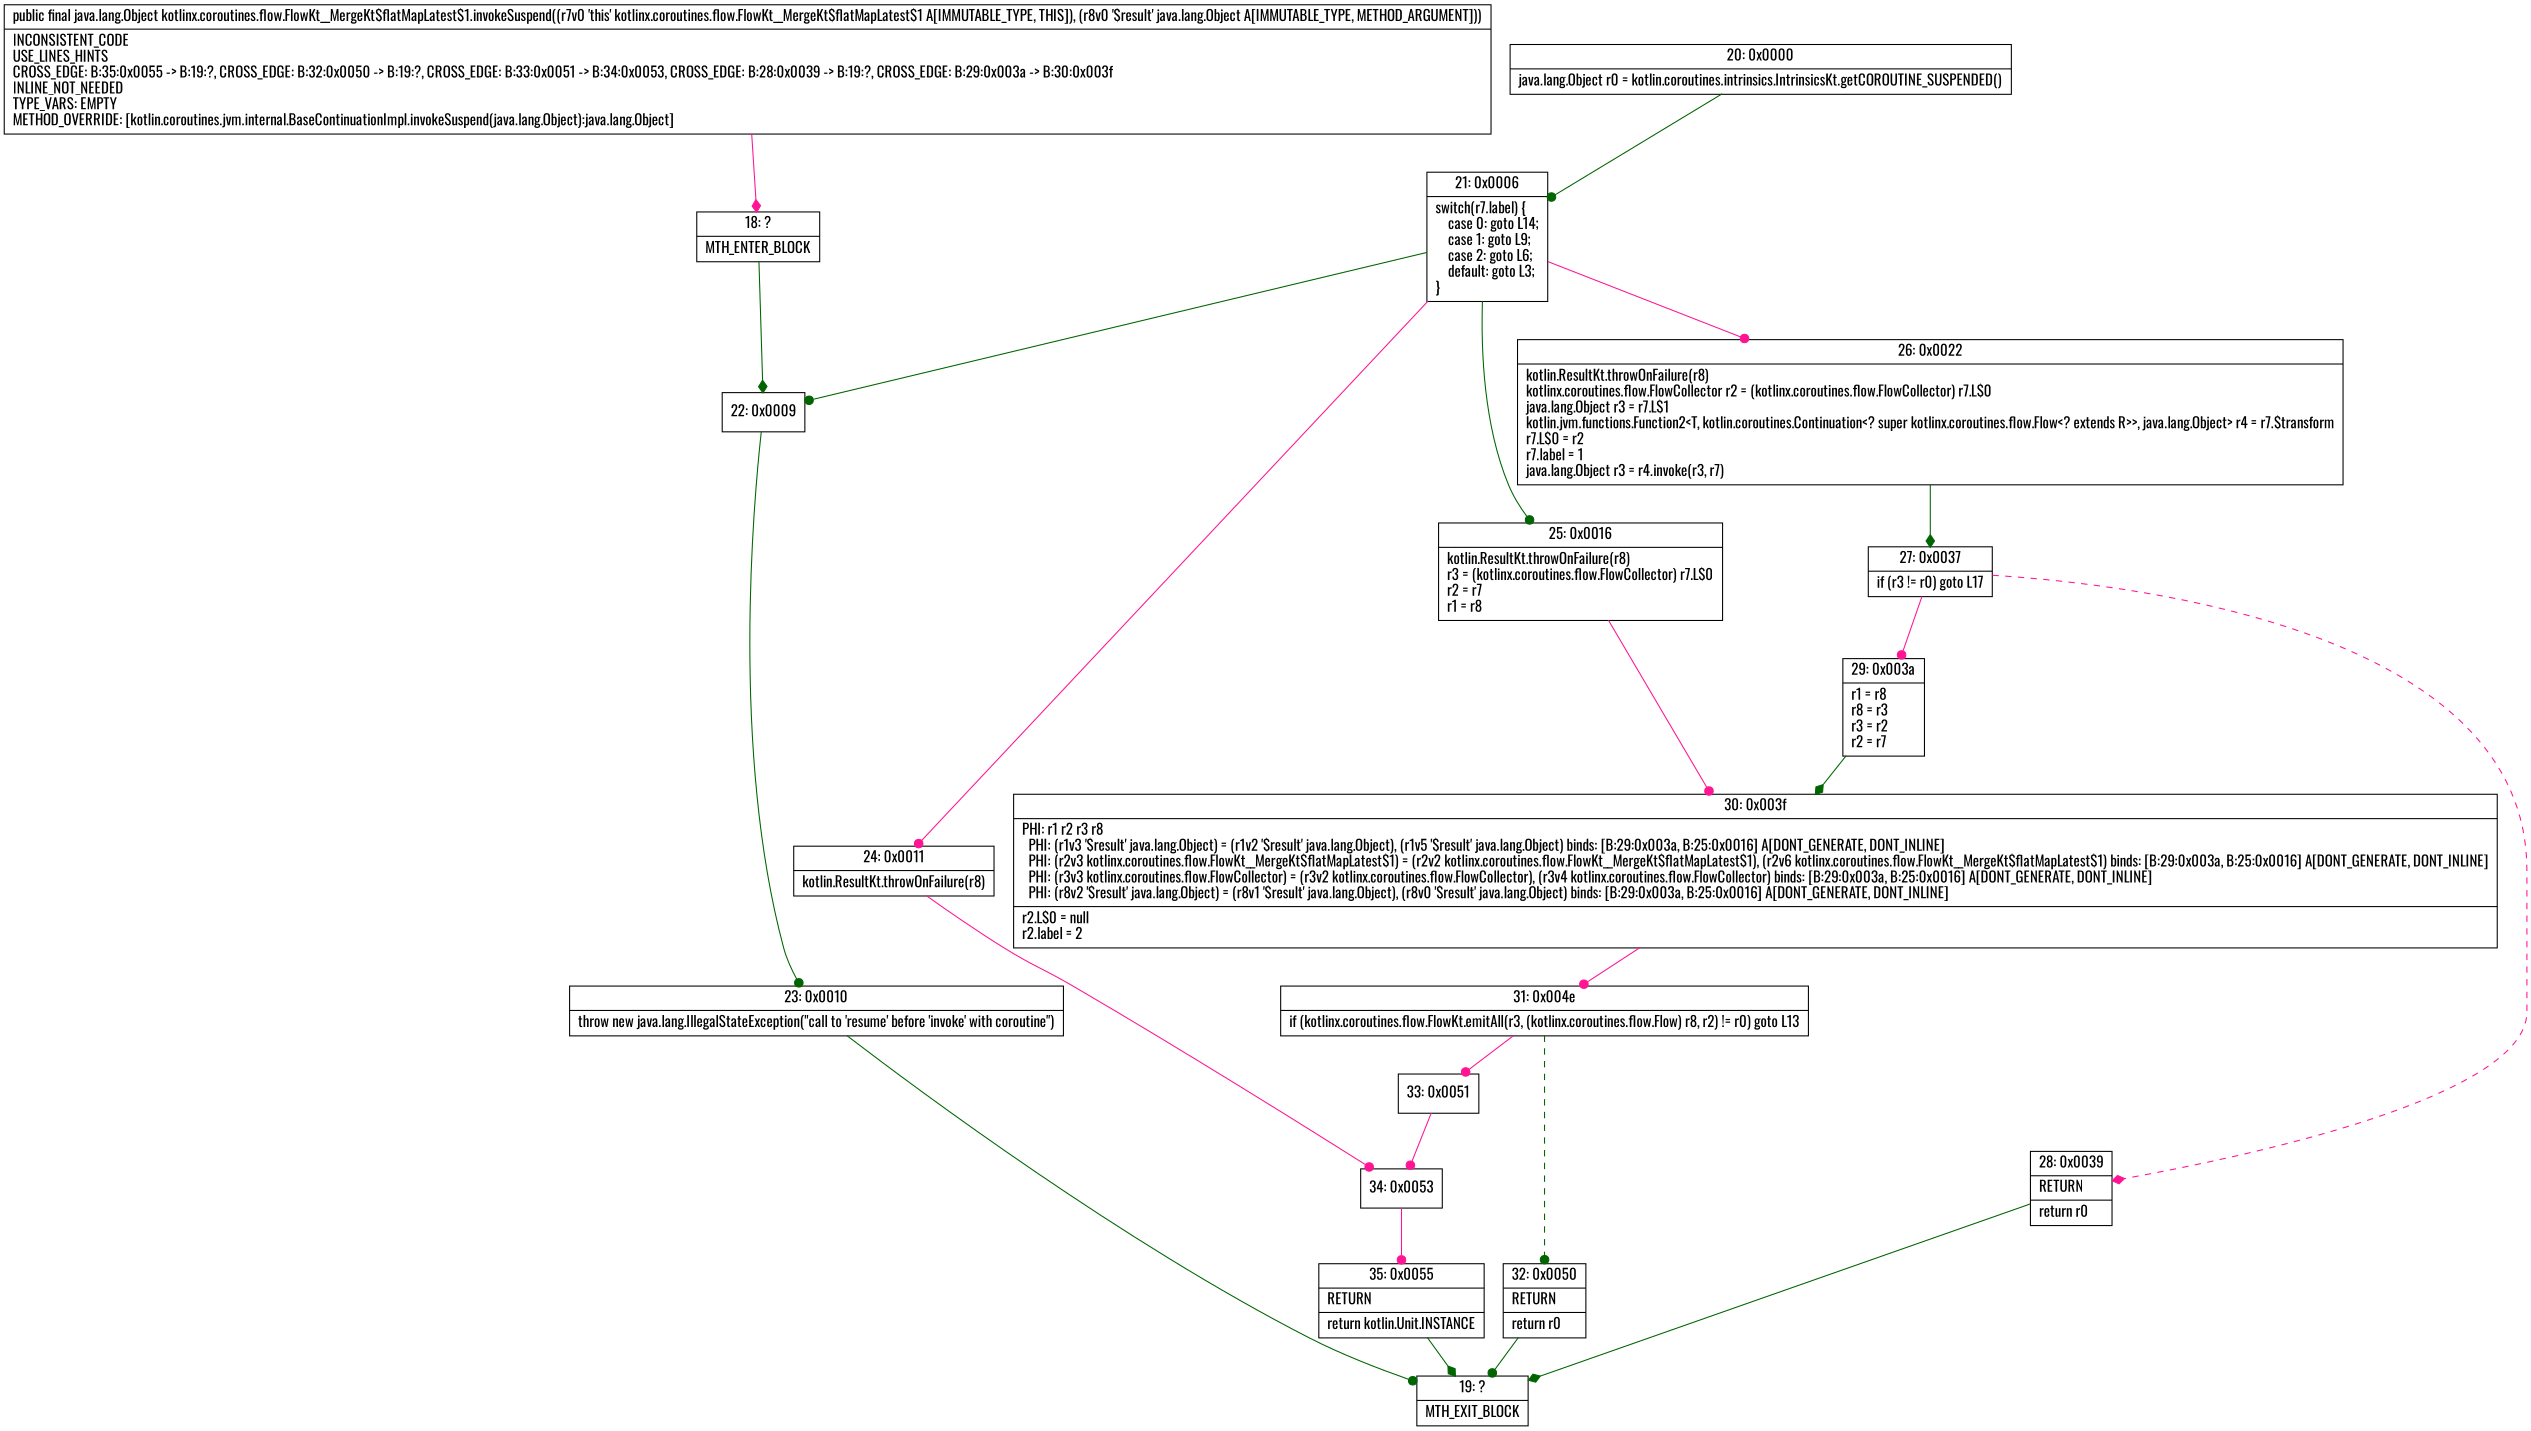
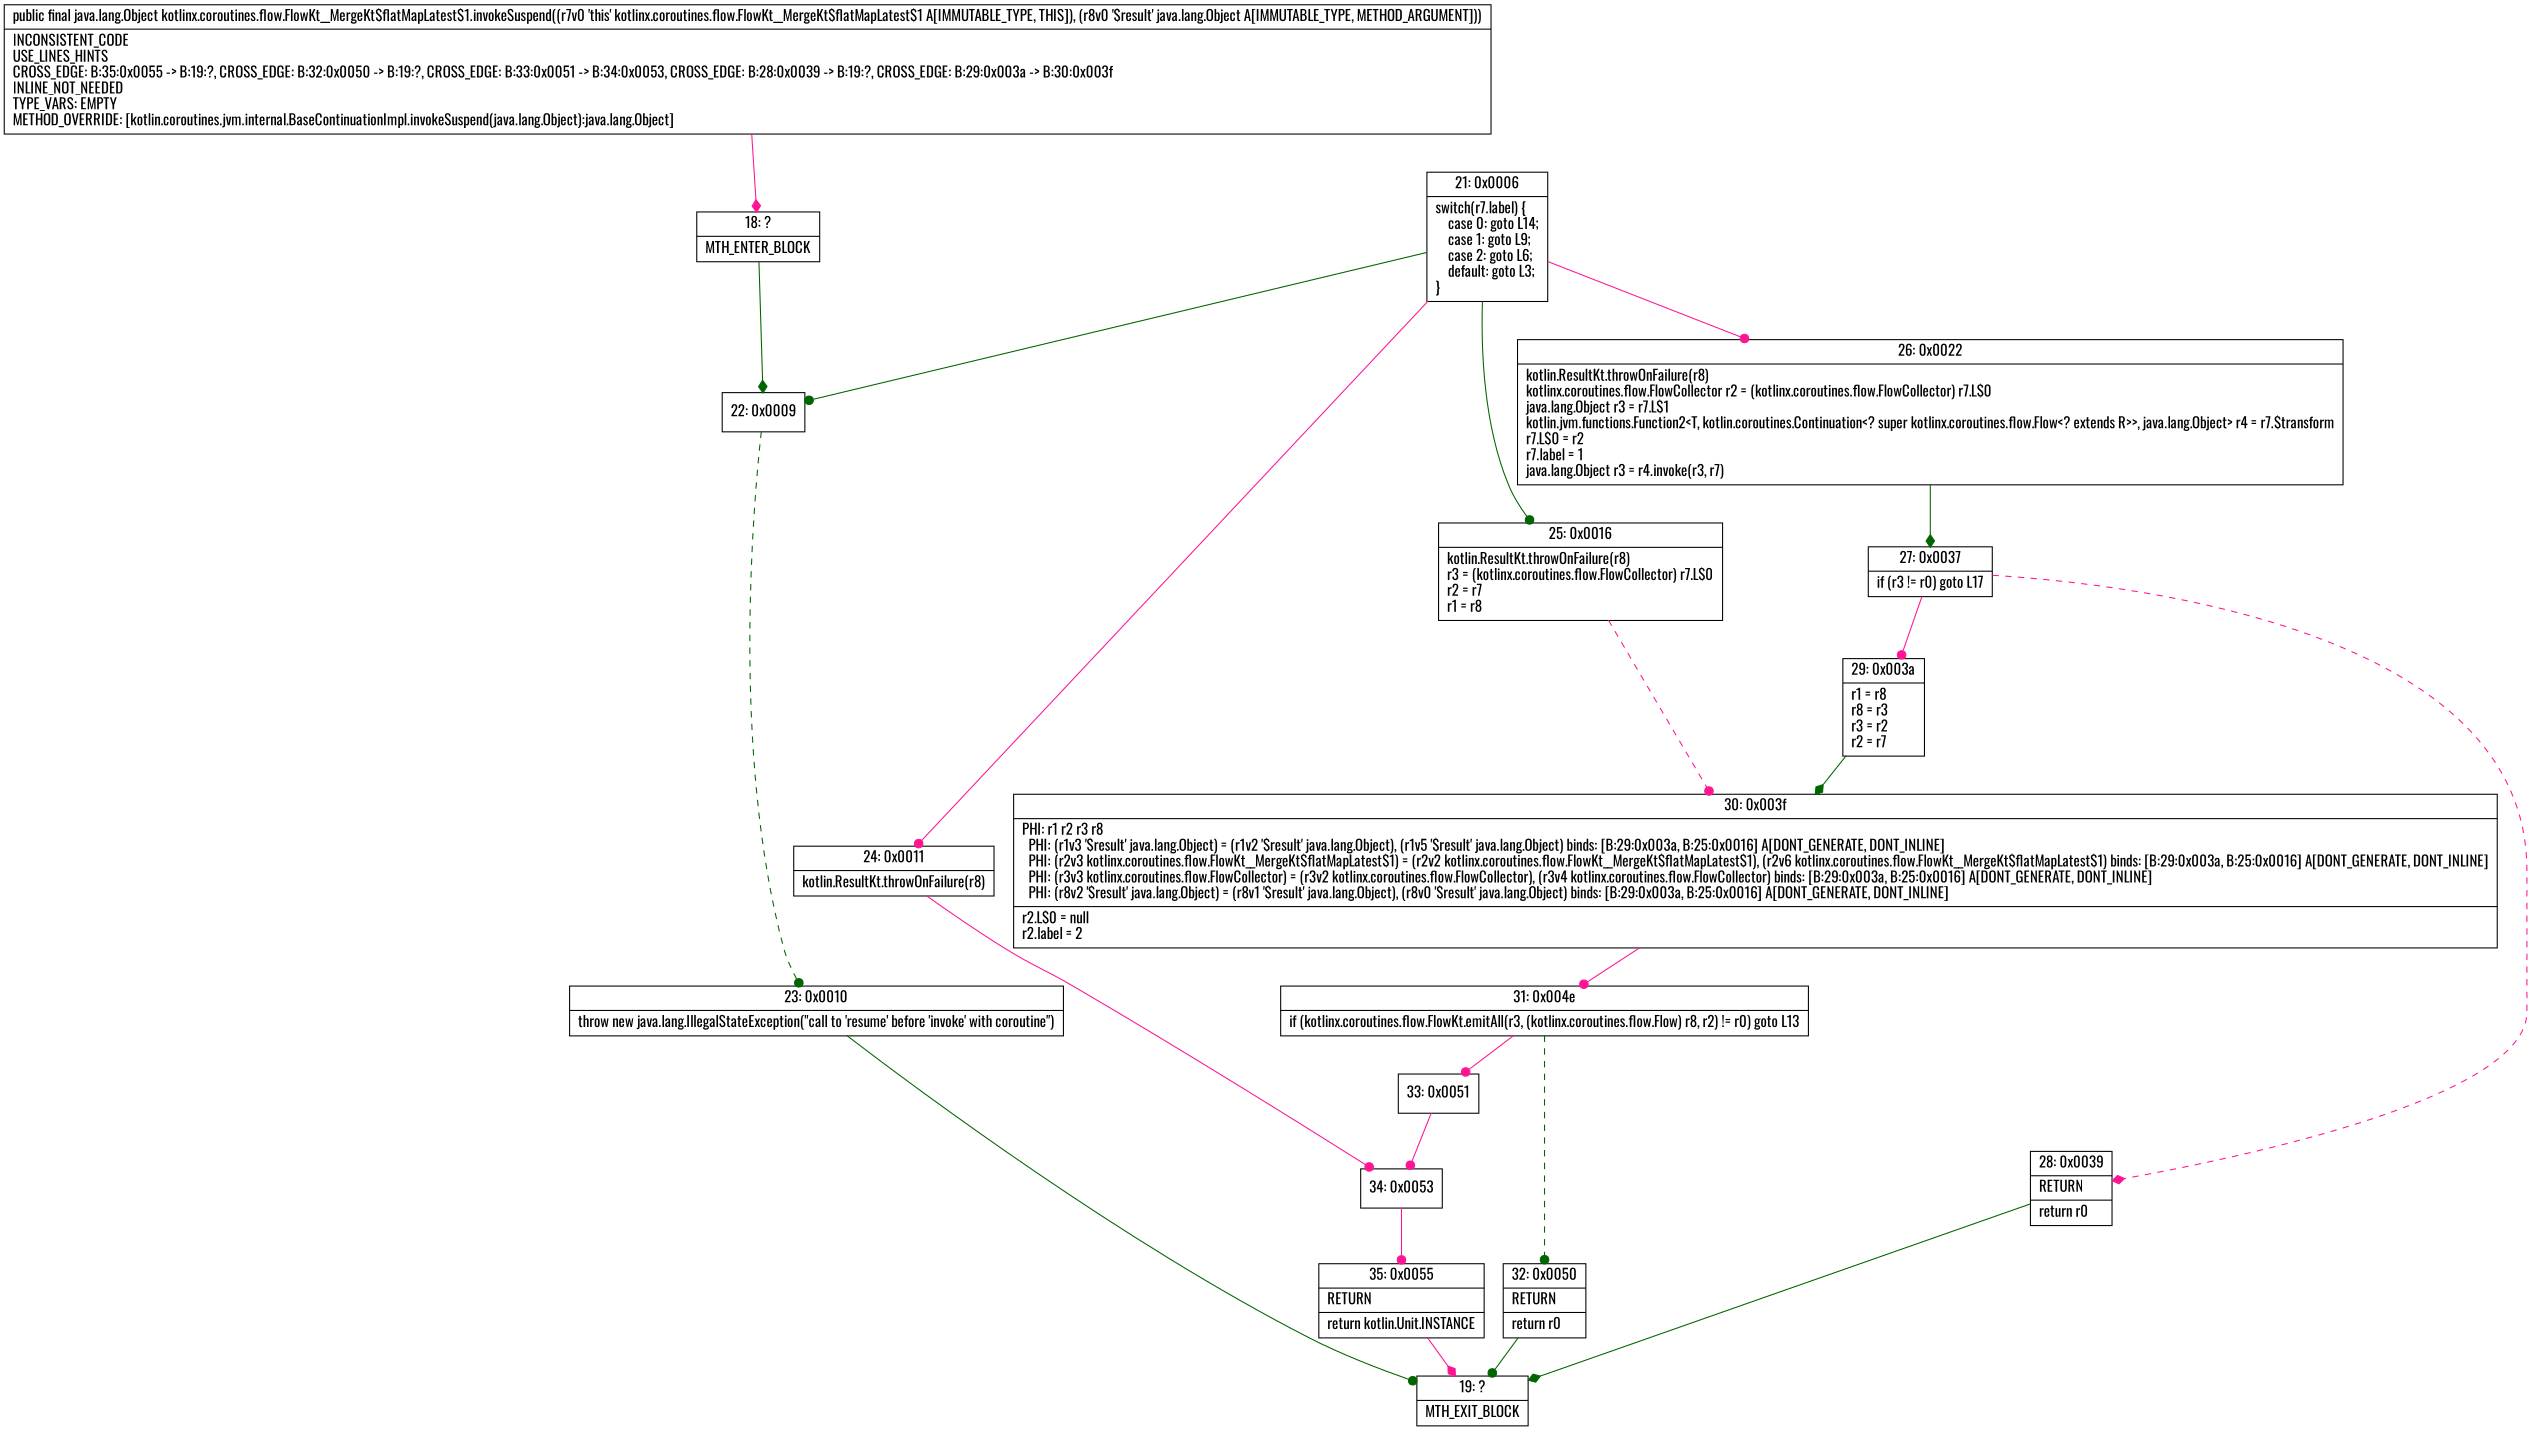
(1761, 69) -> none
(1658, 704) -> (1658, 704)
(751, 708) -> (751, 708)
(1438, 1352) -> (1438, 1352)
